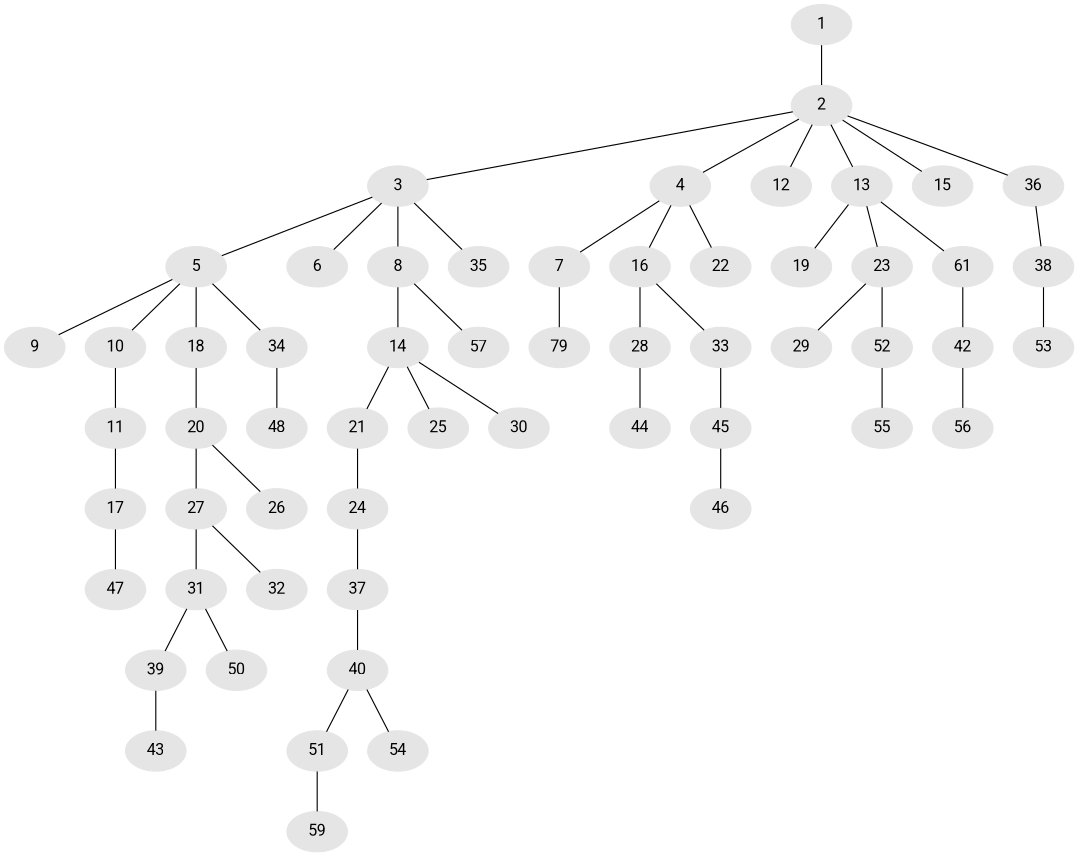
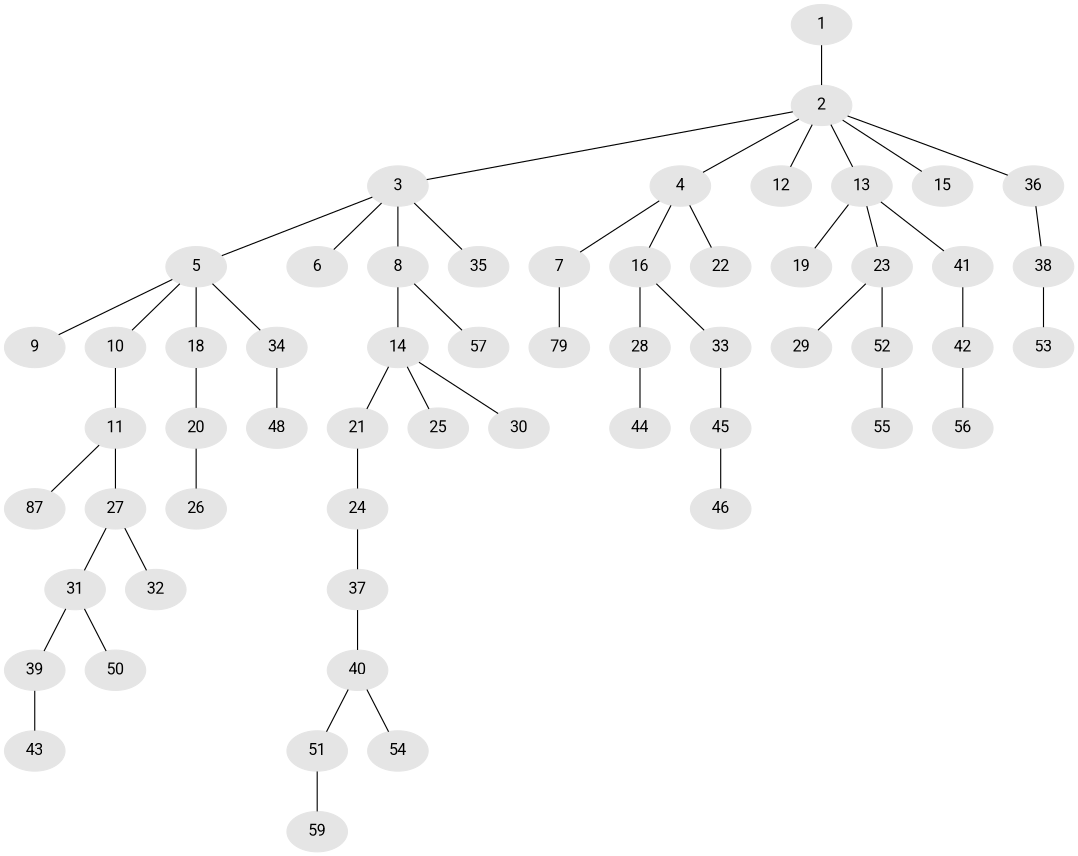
(963, 267) -> (963, 267)
(196, 469) -> (115, 469)
(115, 509) -> (35, 509)
(115, 590) -> none
